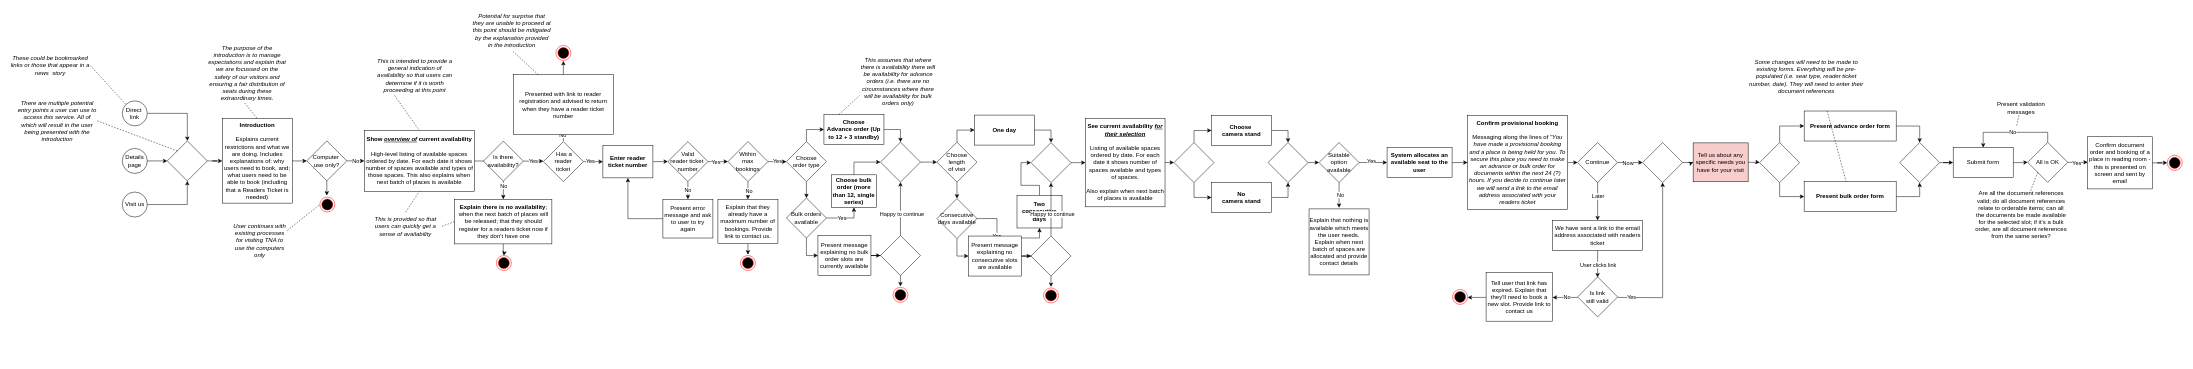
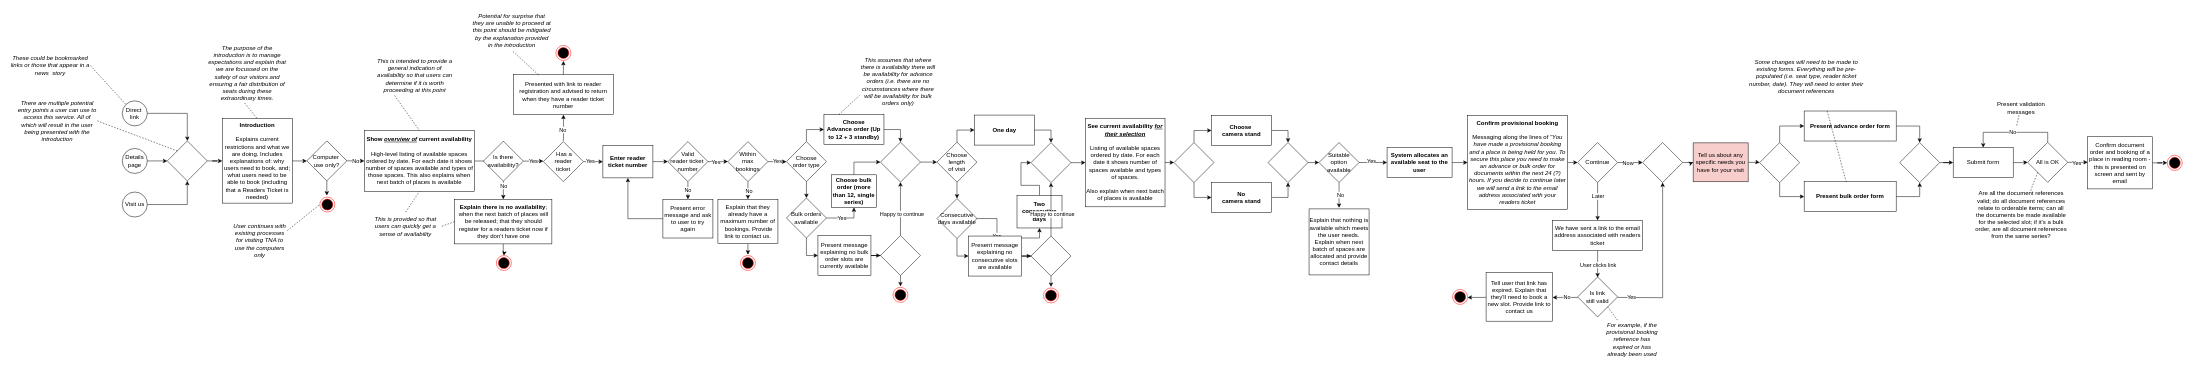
(563, 105) -> (563, 95)
none -> (1612, 313)
none -> (1632, 339)
